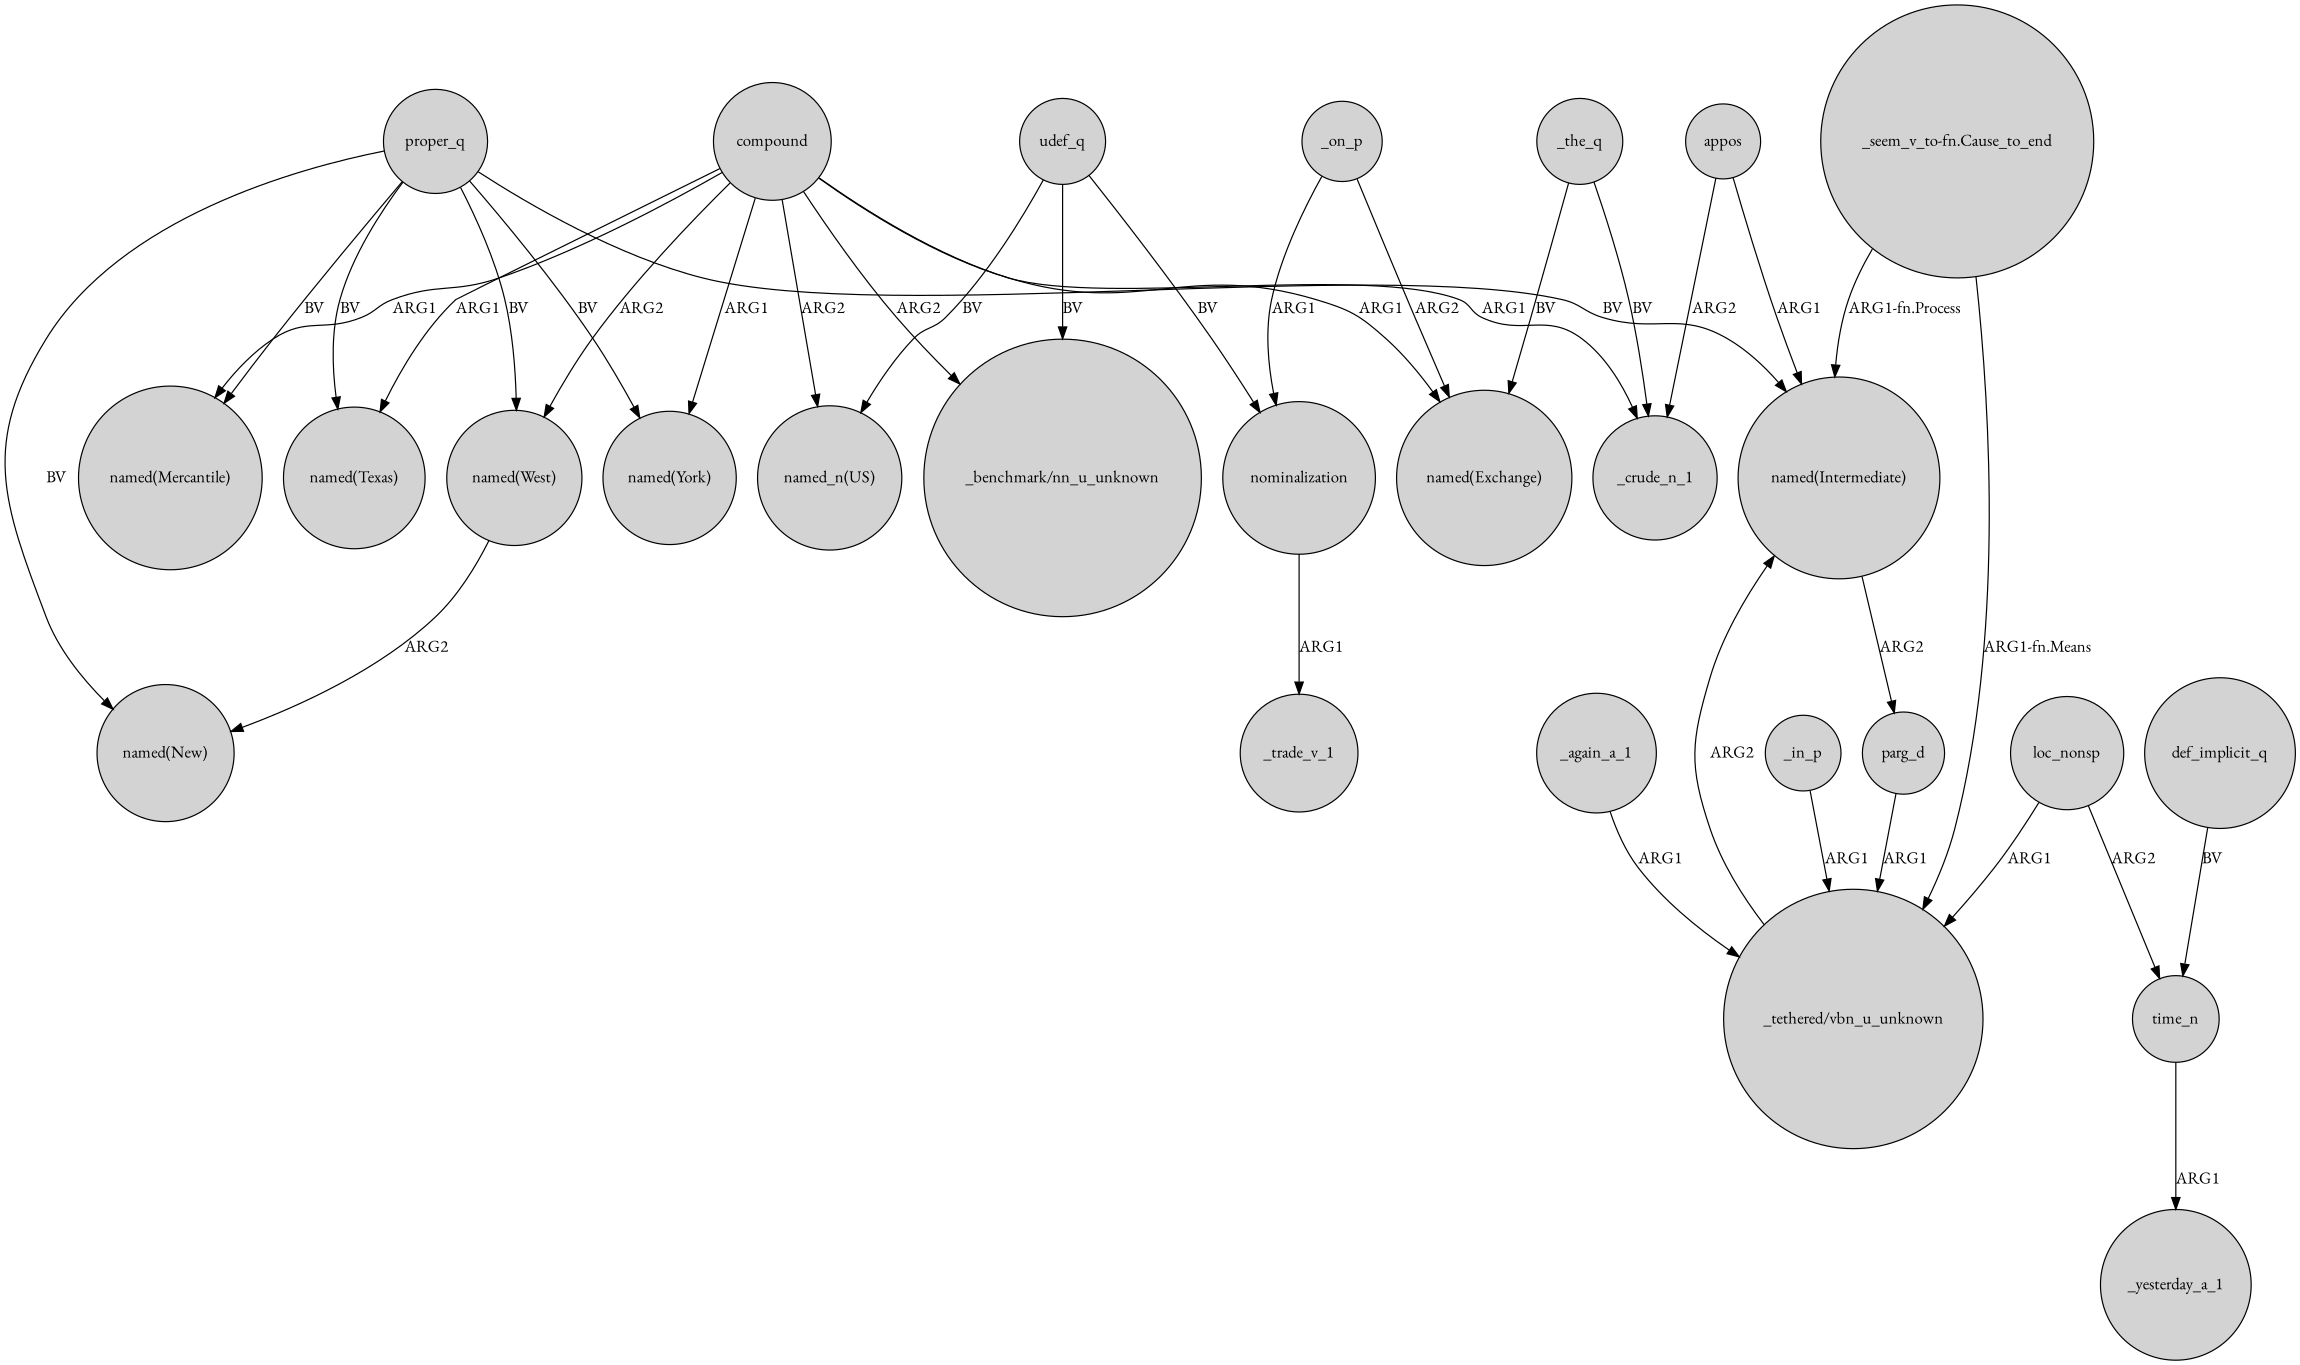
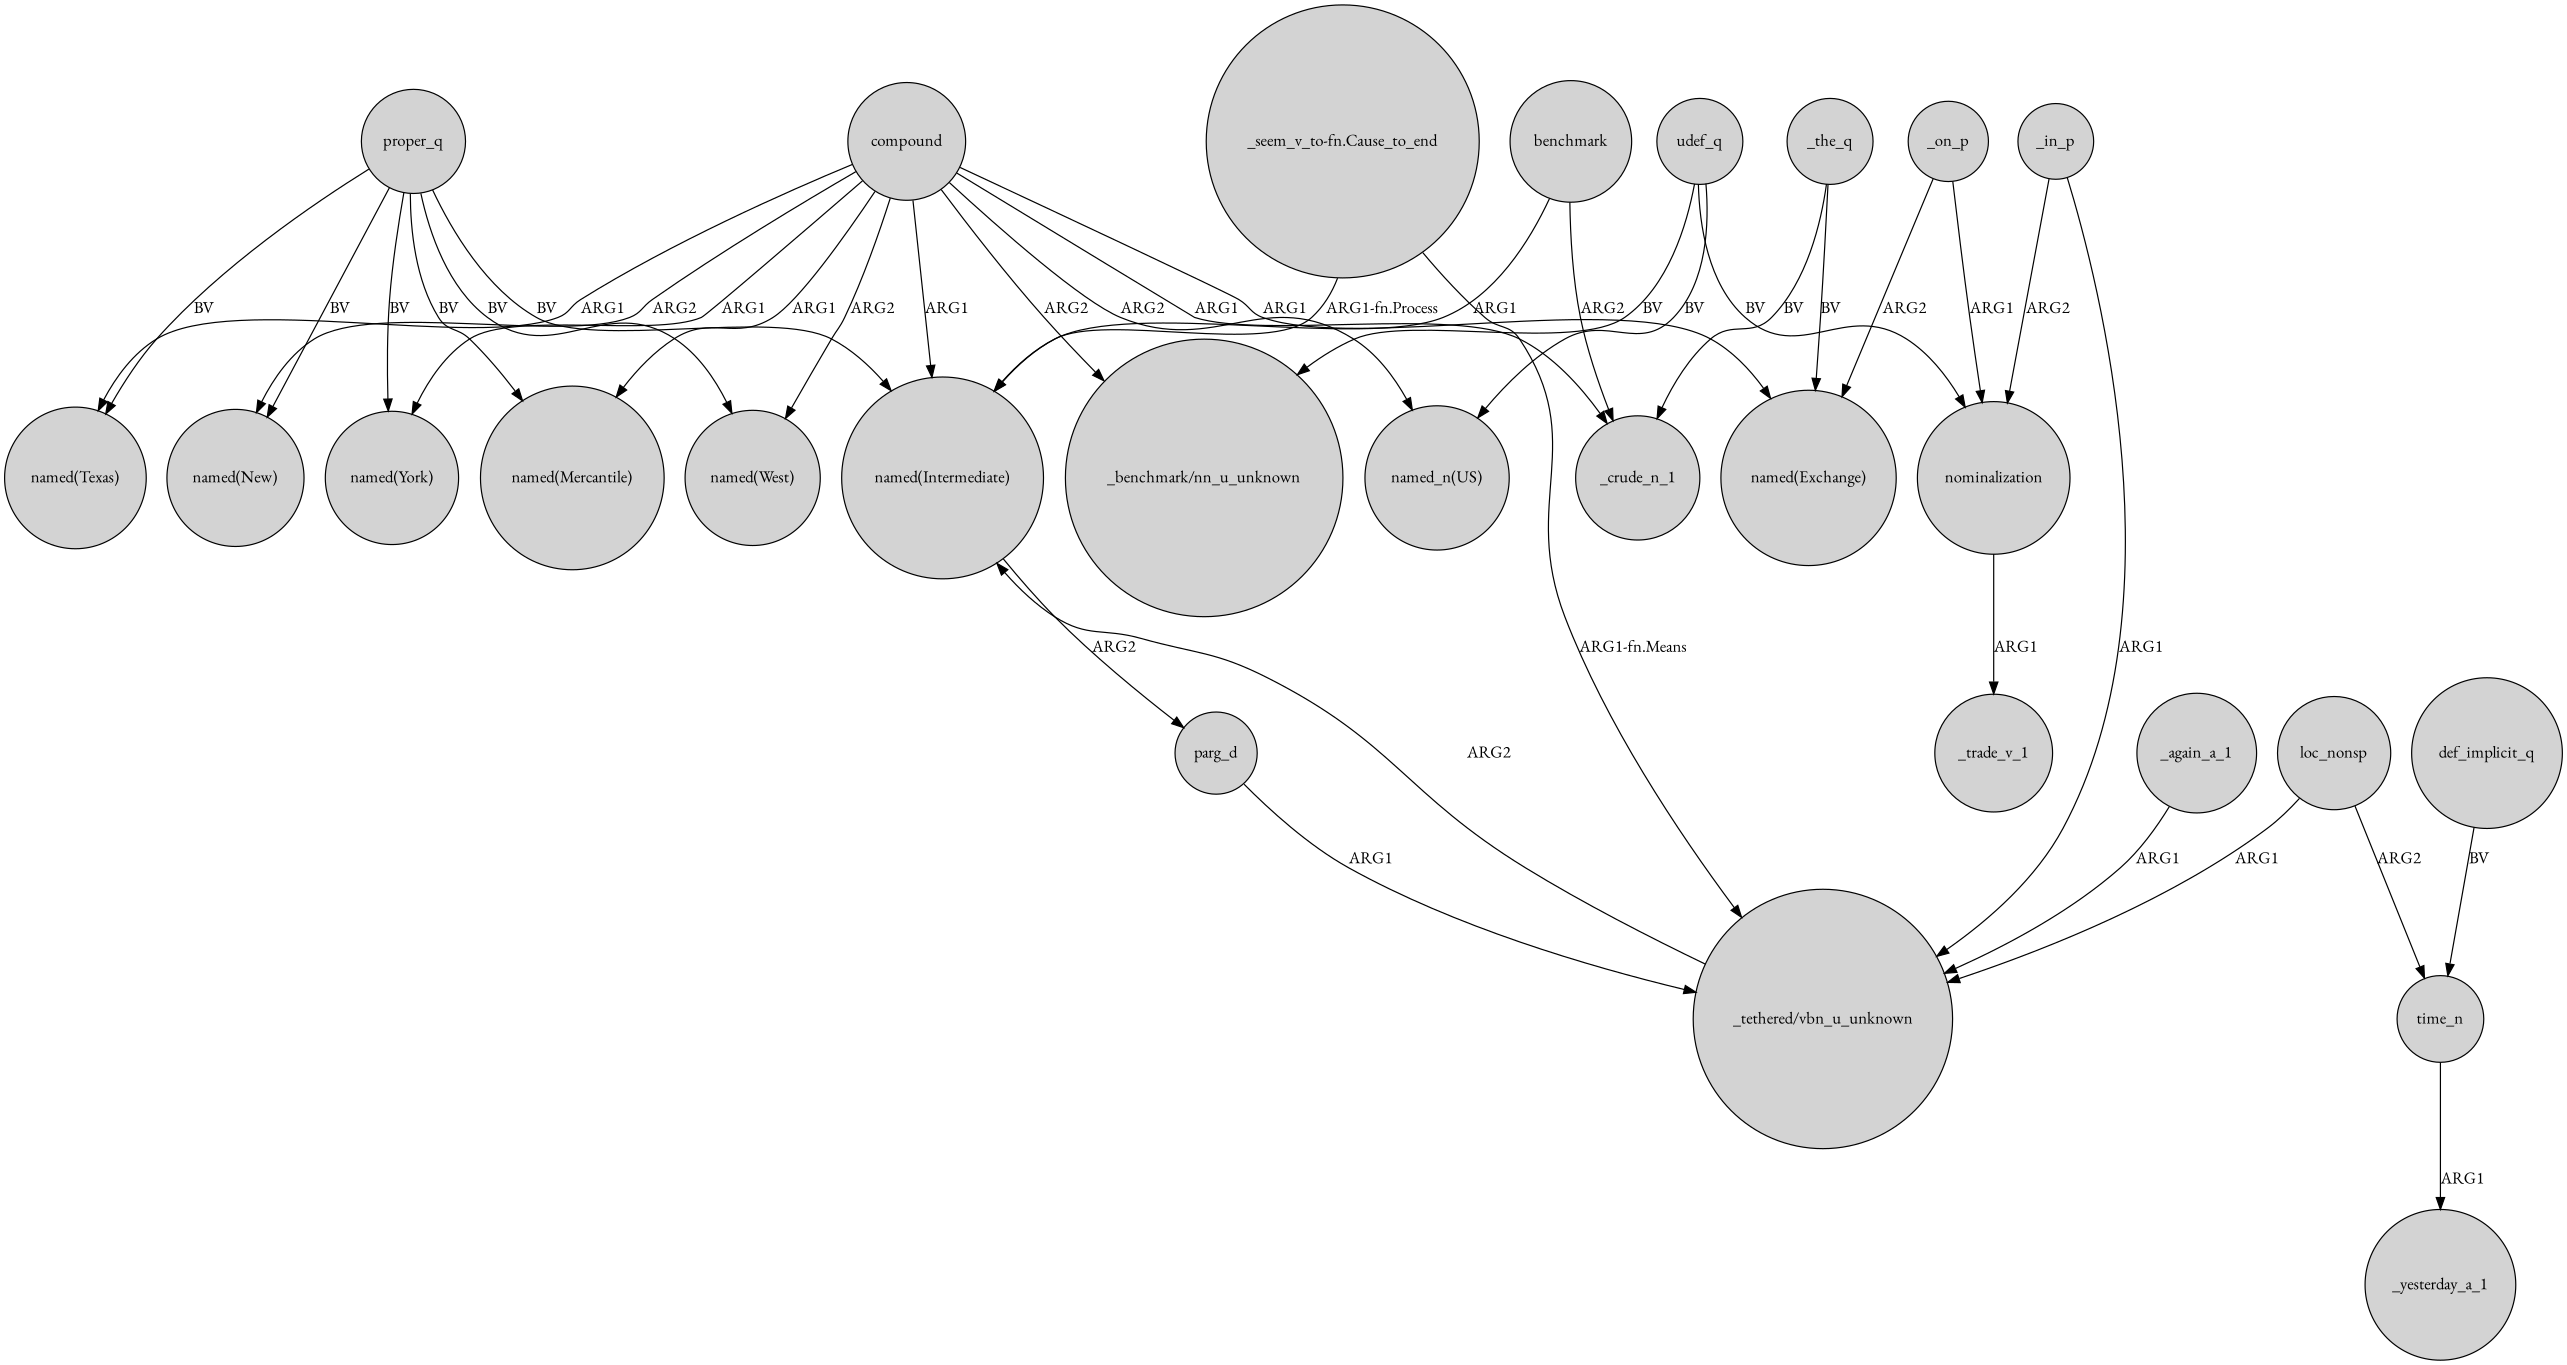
(1723, 141) -> (1571, 141)
none -> (922, 283)
none -> (2029, 285)
(384, 657) -> (644, 307)
